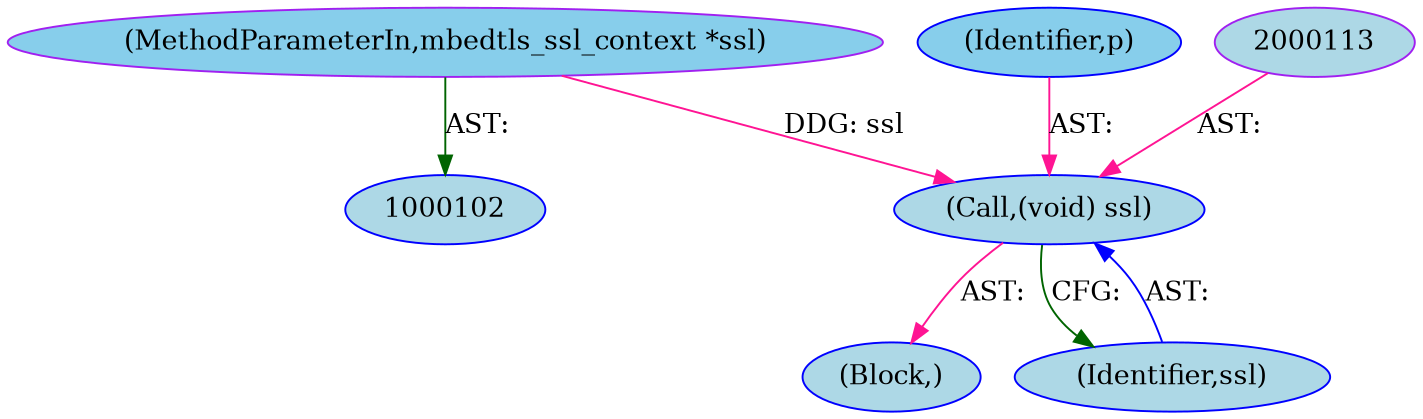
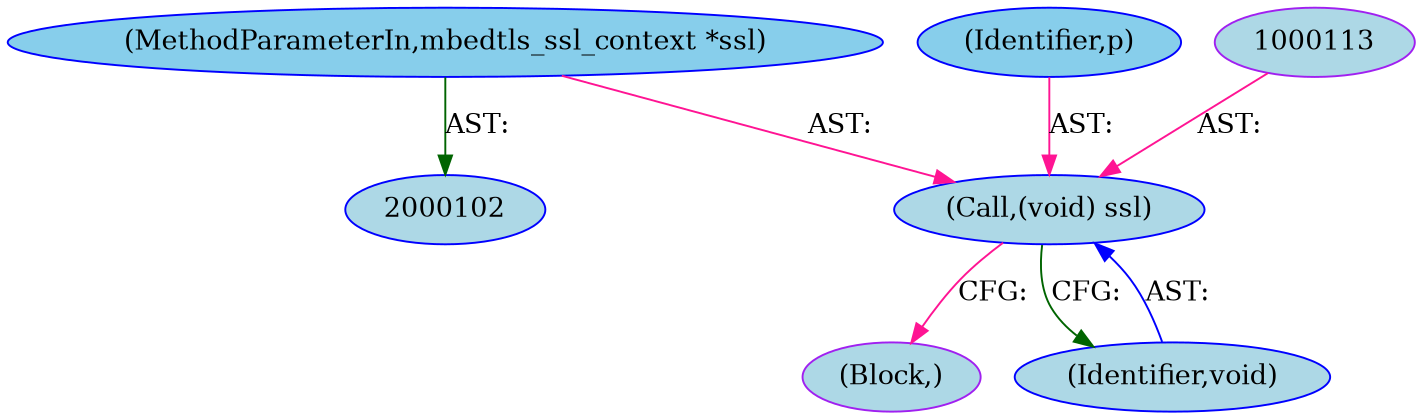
(445, 42) -> (445, 42)
(1315, 42) -> (1315, 42)
(844, 126) -> (844, 126)
(445, 210) -> (445, 210)
(997, 293) -> (997, 293)
(892, 377) -> (892, 377)
(1172, 377) -> (1172, 377)
